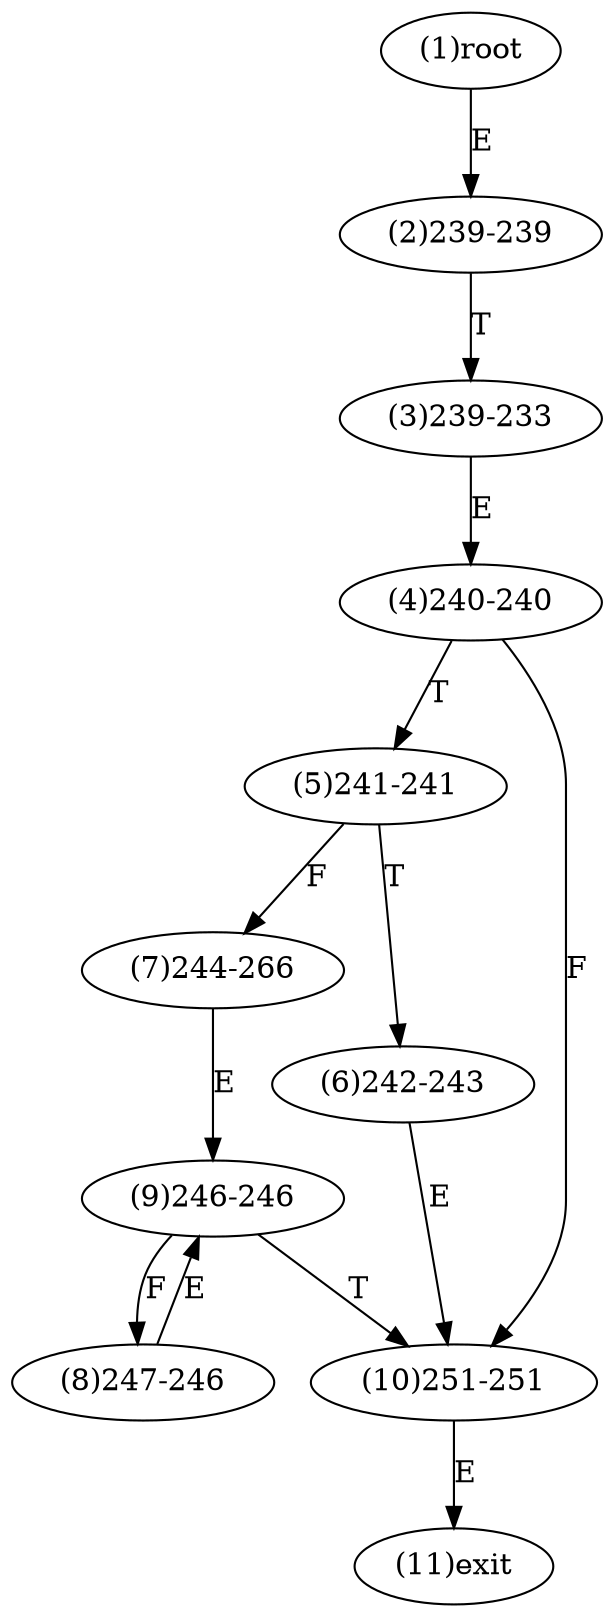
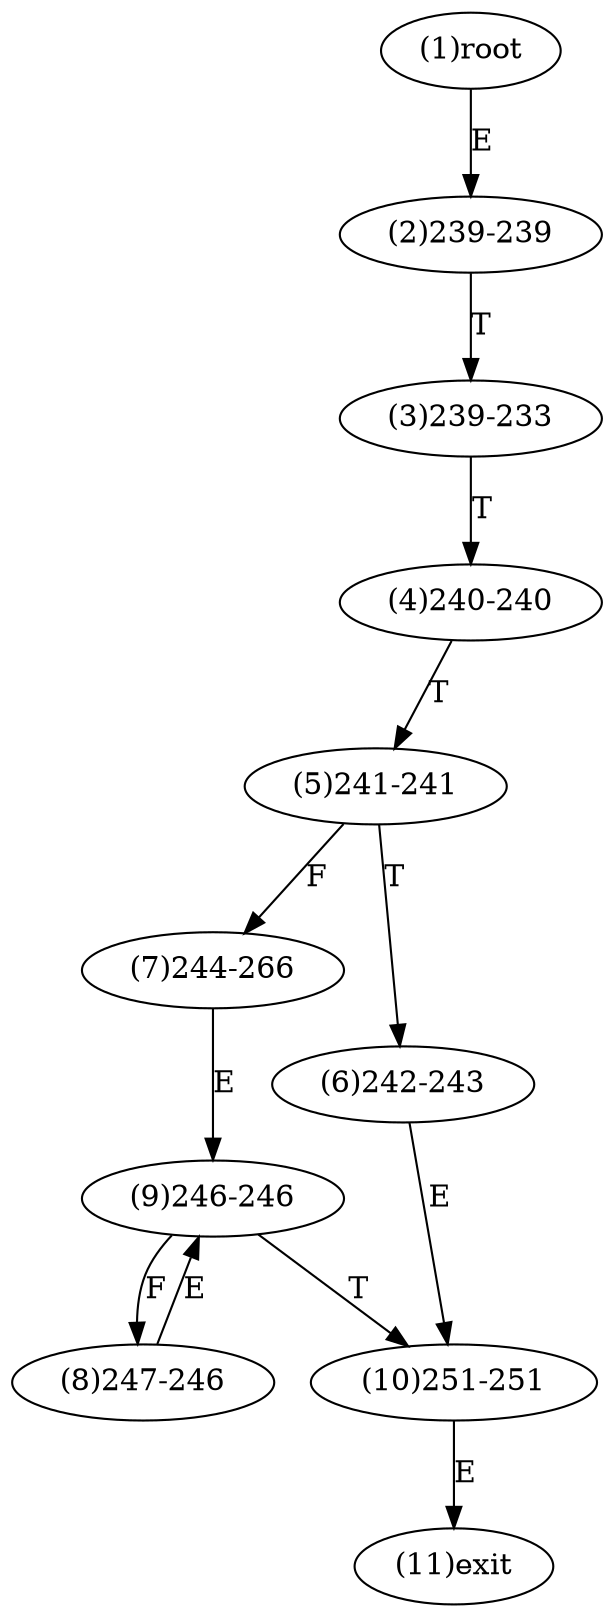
(482, 511) -> (482, 511)
(566, 984) -> none
